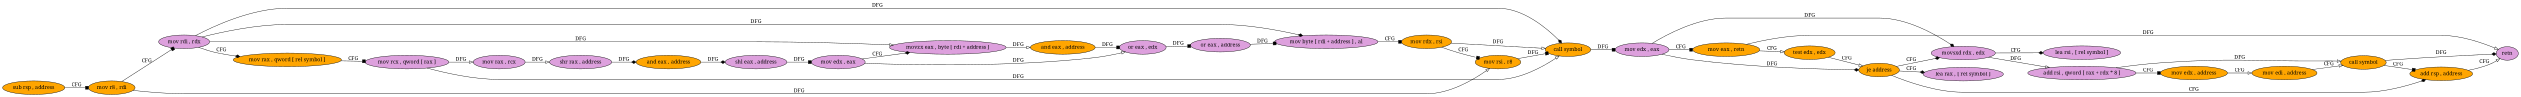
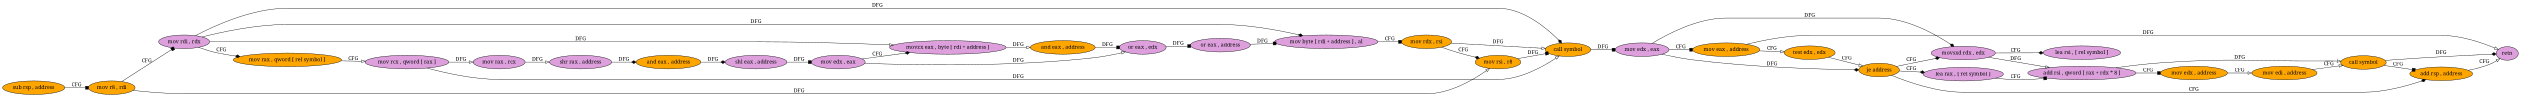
(1726, 50) -> (1726, 50)
(1458, 53) -> (1458, 53)
(351, 61) -> (351, 61)
none -> (2019, 80)
